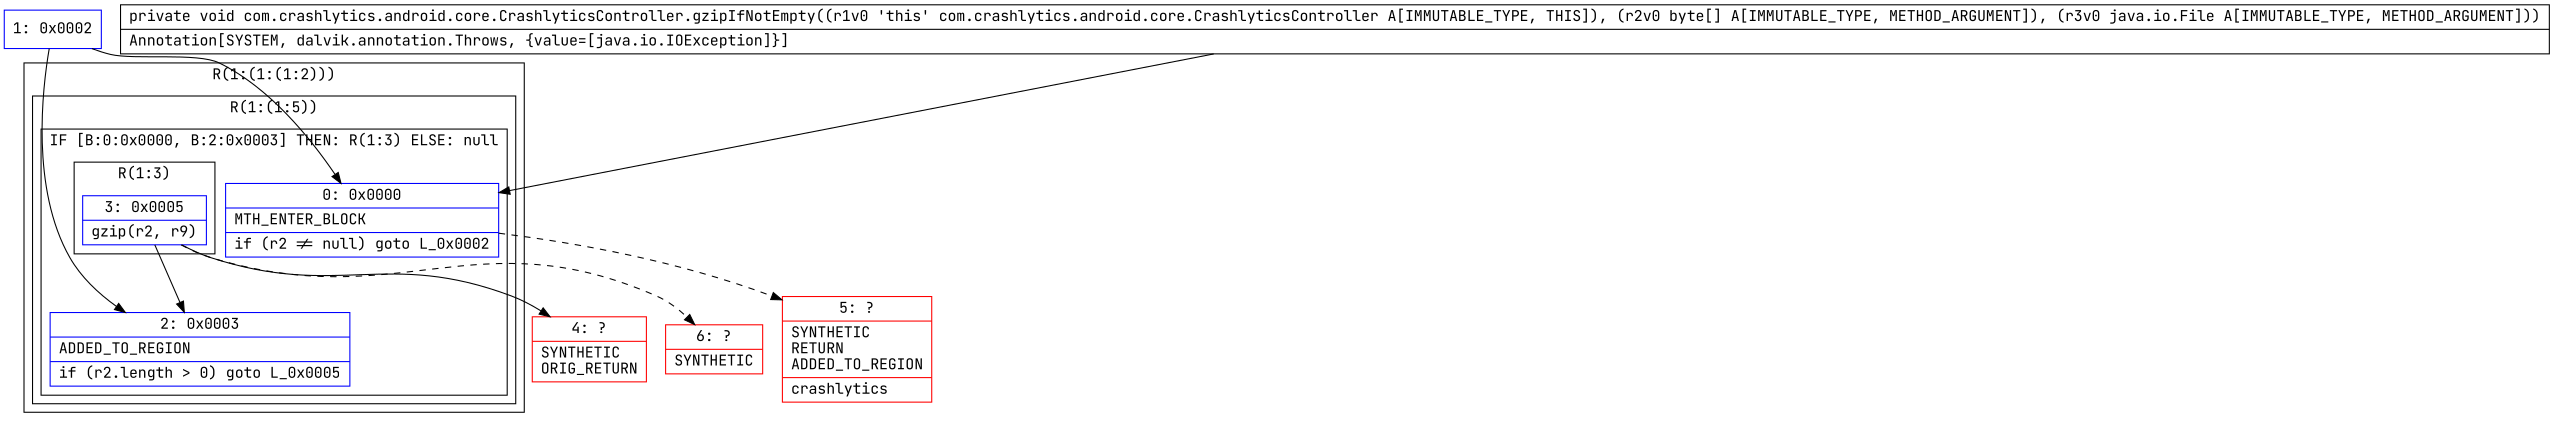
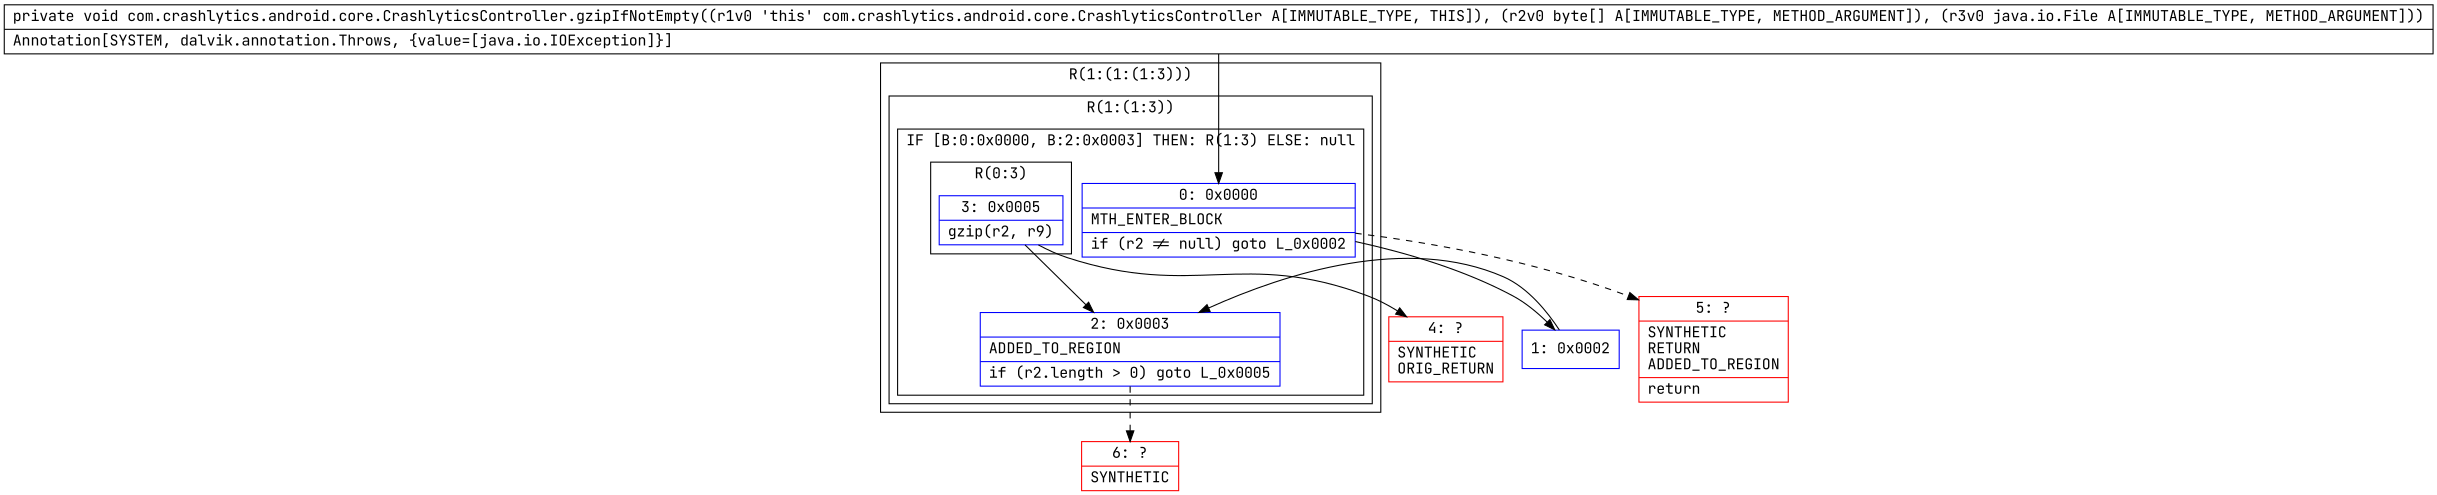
(234, 71) -> (1456, 271)
(274, 75) -> (1131, 75)
(274, 108) -> (1131, 108)
(145, 174) -> (1001, 174)
(437, 269) -> (1130, 420)
(839, 389) -> (1674, 389)
